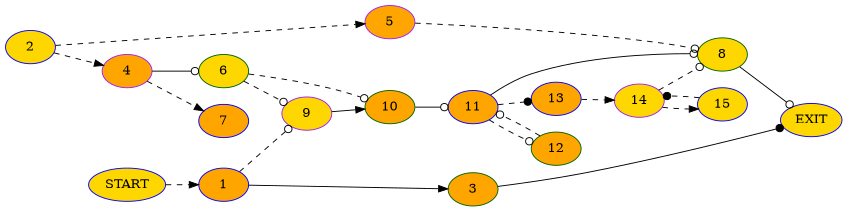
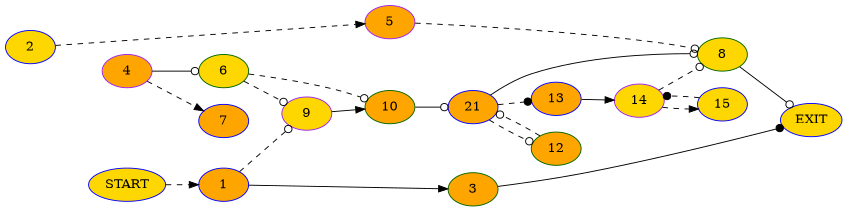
(74, 58) -> none
(593, 100) -> (593, 100)
(473, 107) -> (473, 107)
